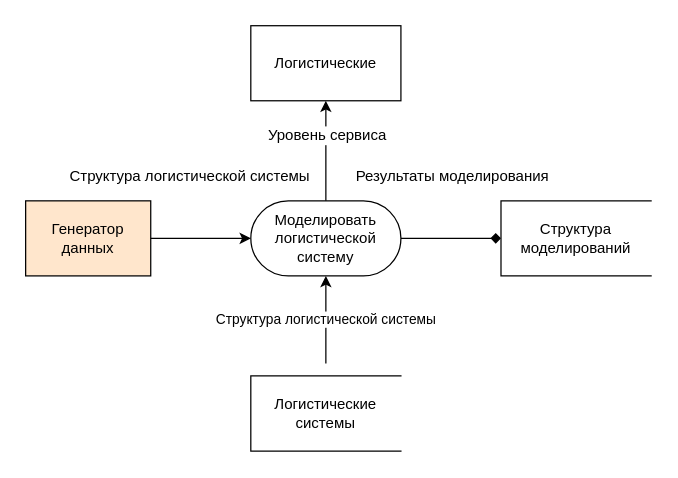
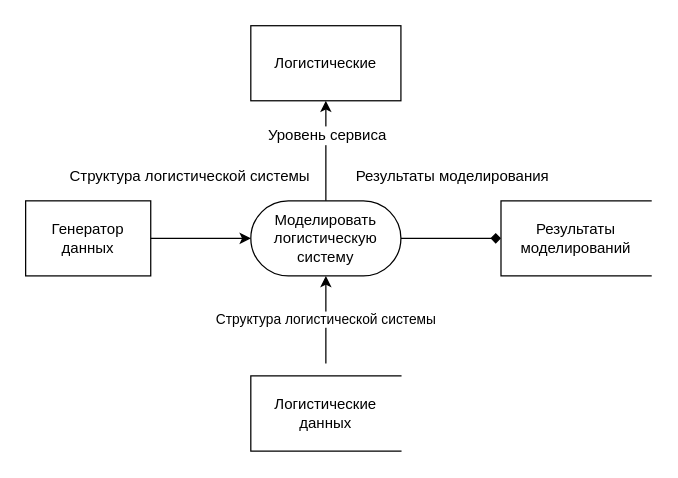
(88, 238) -> (88, 238)
(326, 238) -> (326, 238)
(576, 238) -> (576, 238)
(326, 413) -> (326, 413)
